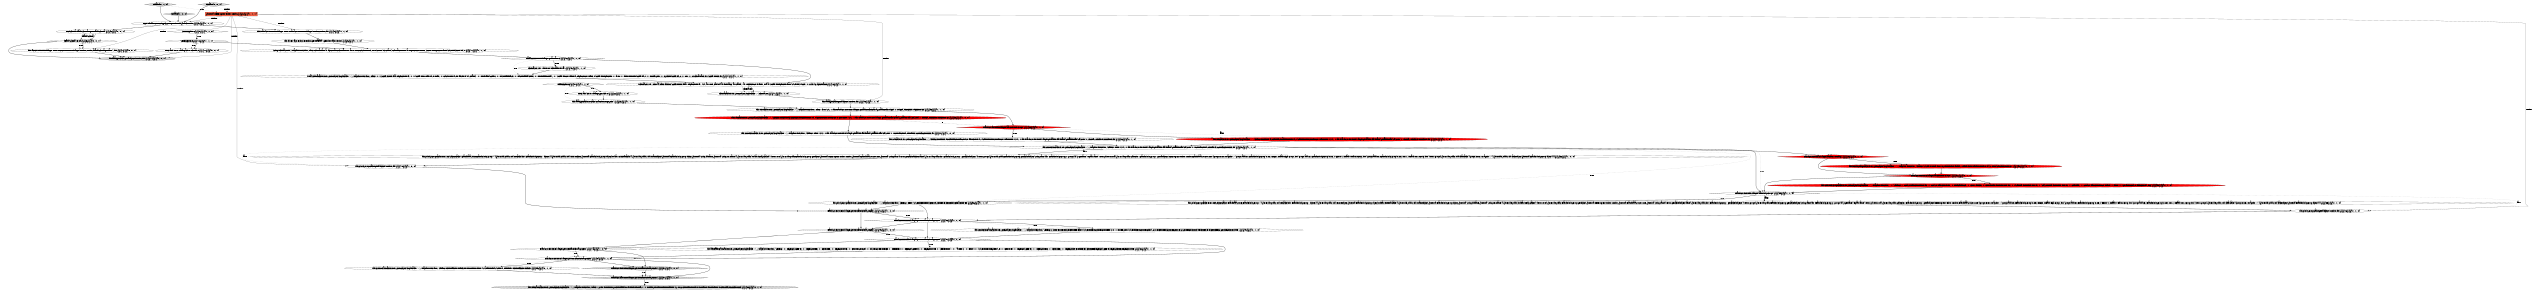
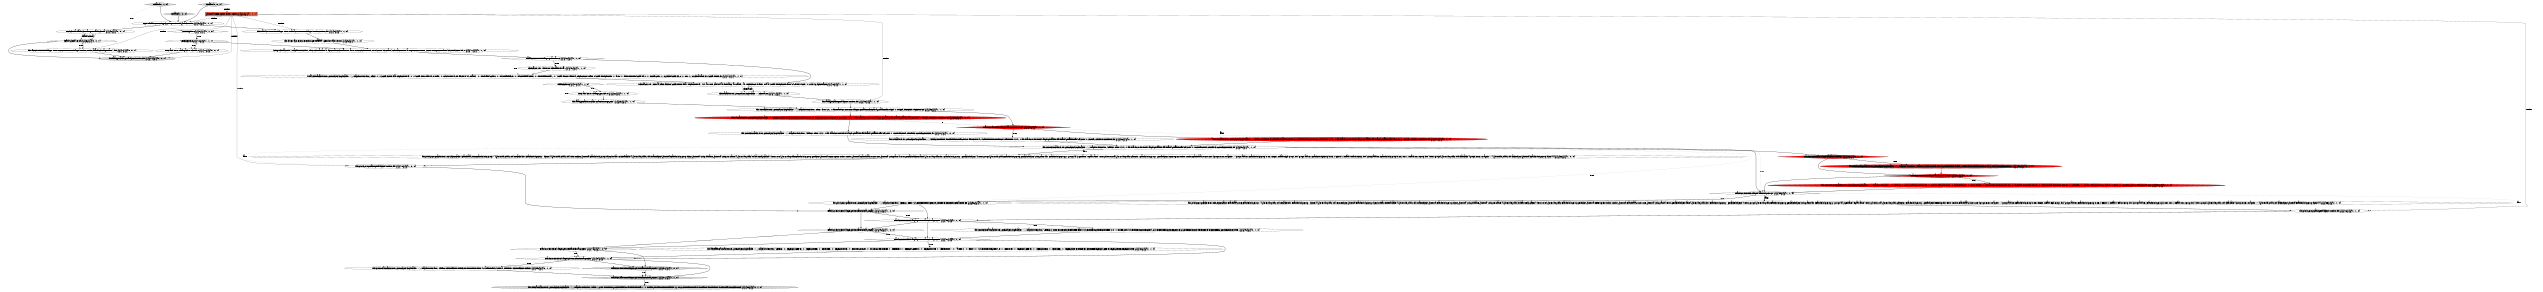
(192, 9) -> (135, 27)
